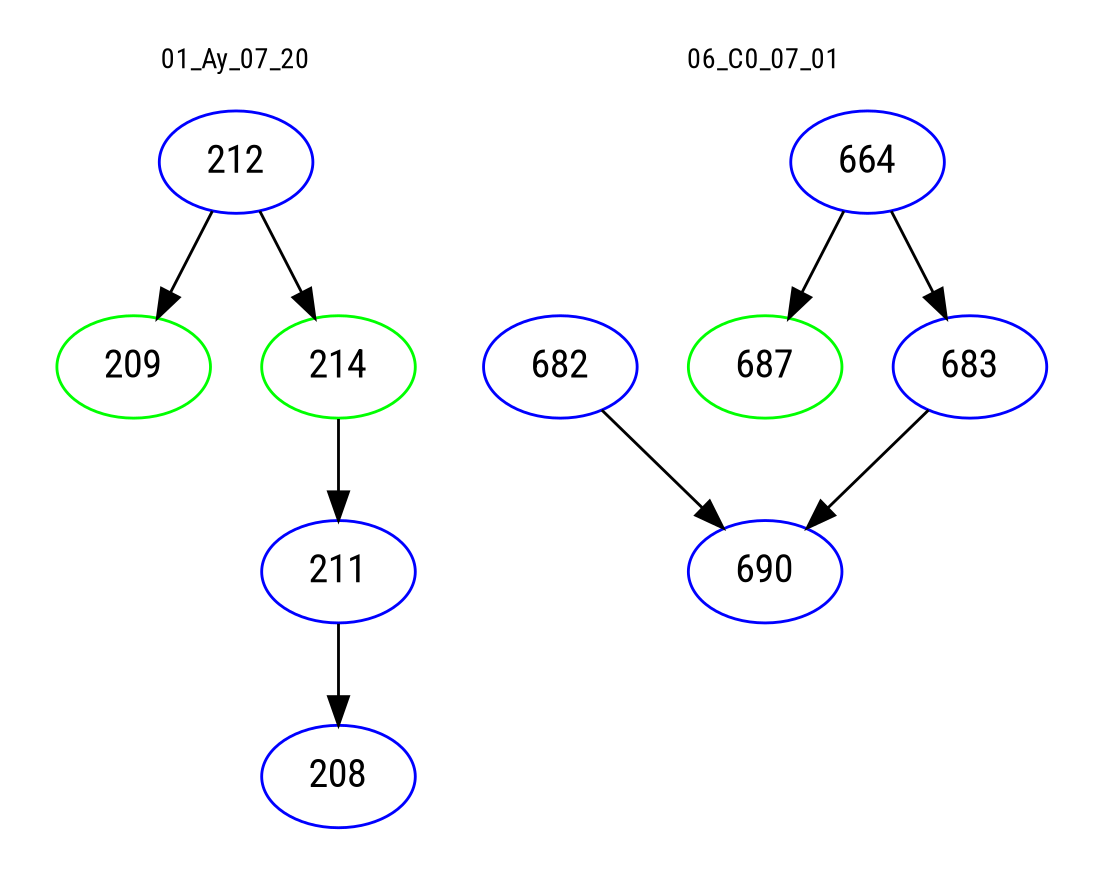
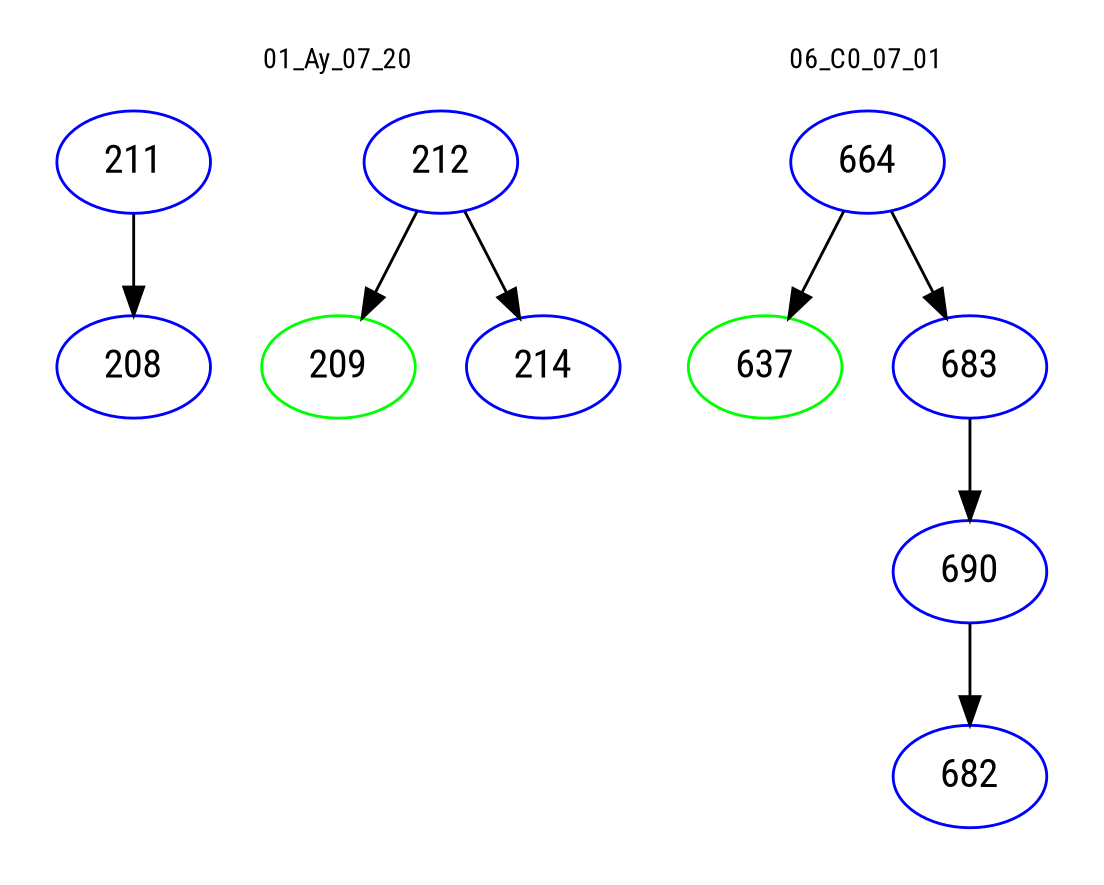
(338, 367) -> (543, 367)
(765, 367) -> (765, 367)
(338, 455) -> none
(652, 459) -> (970, 660)
